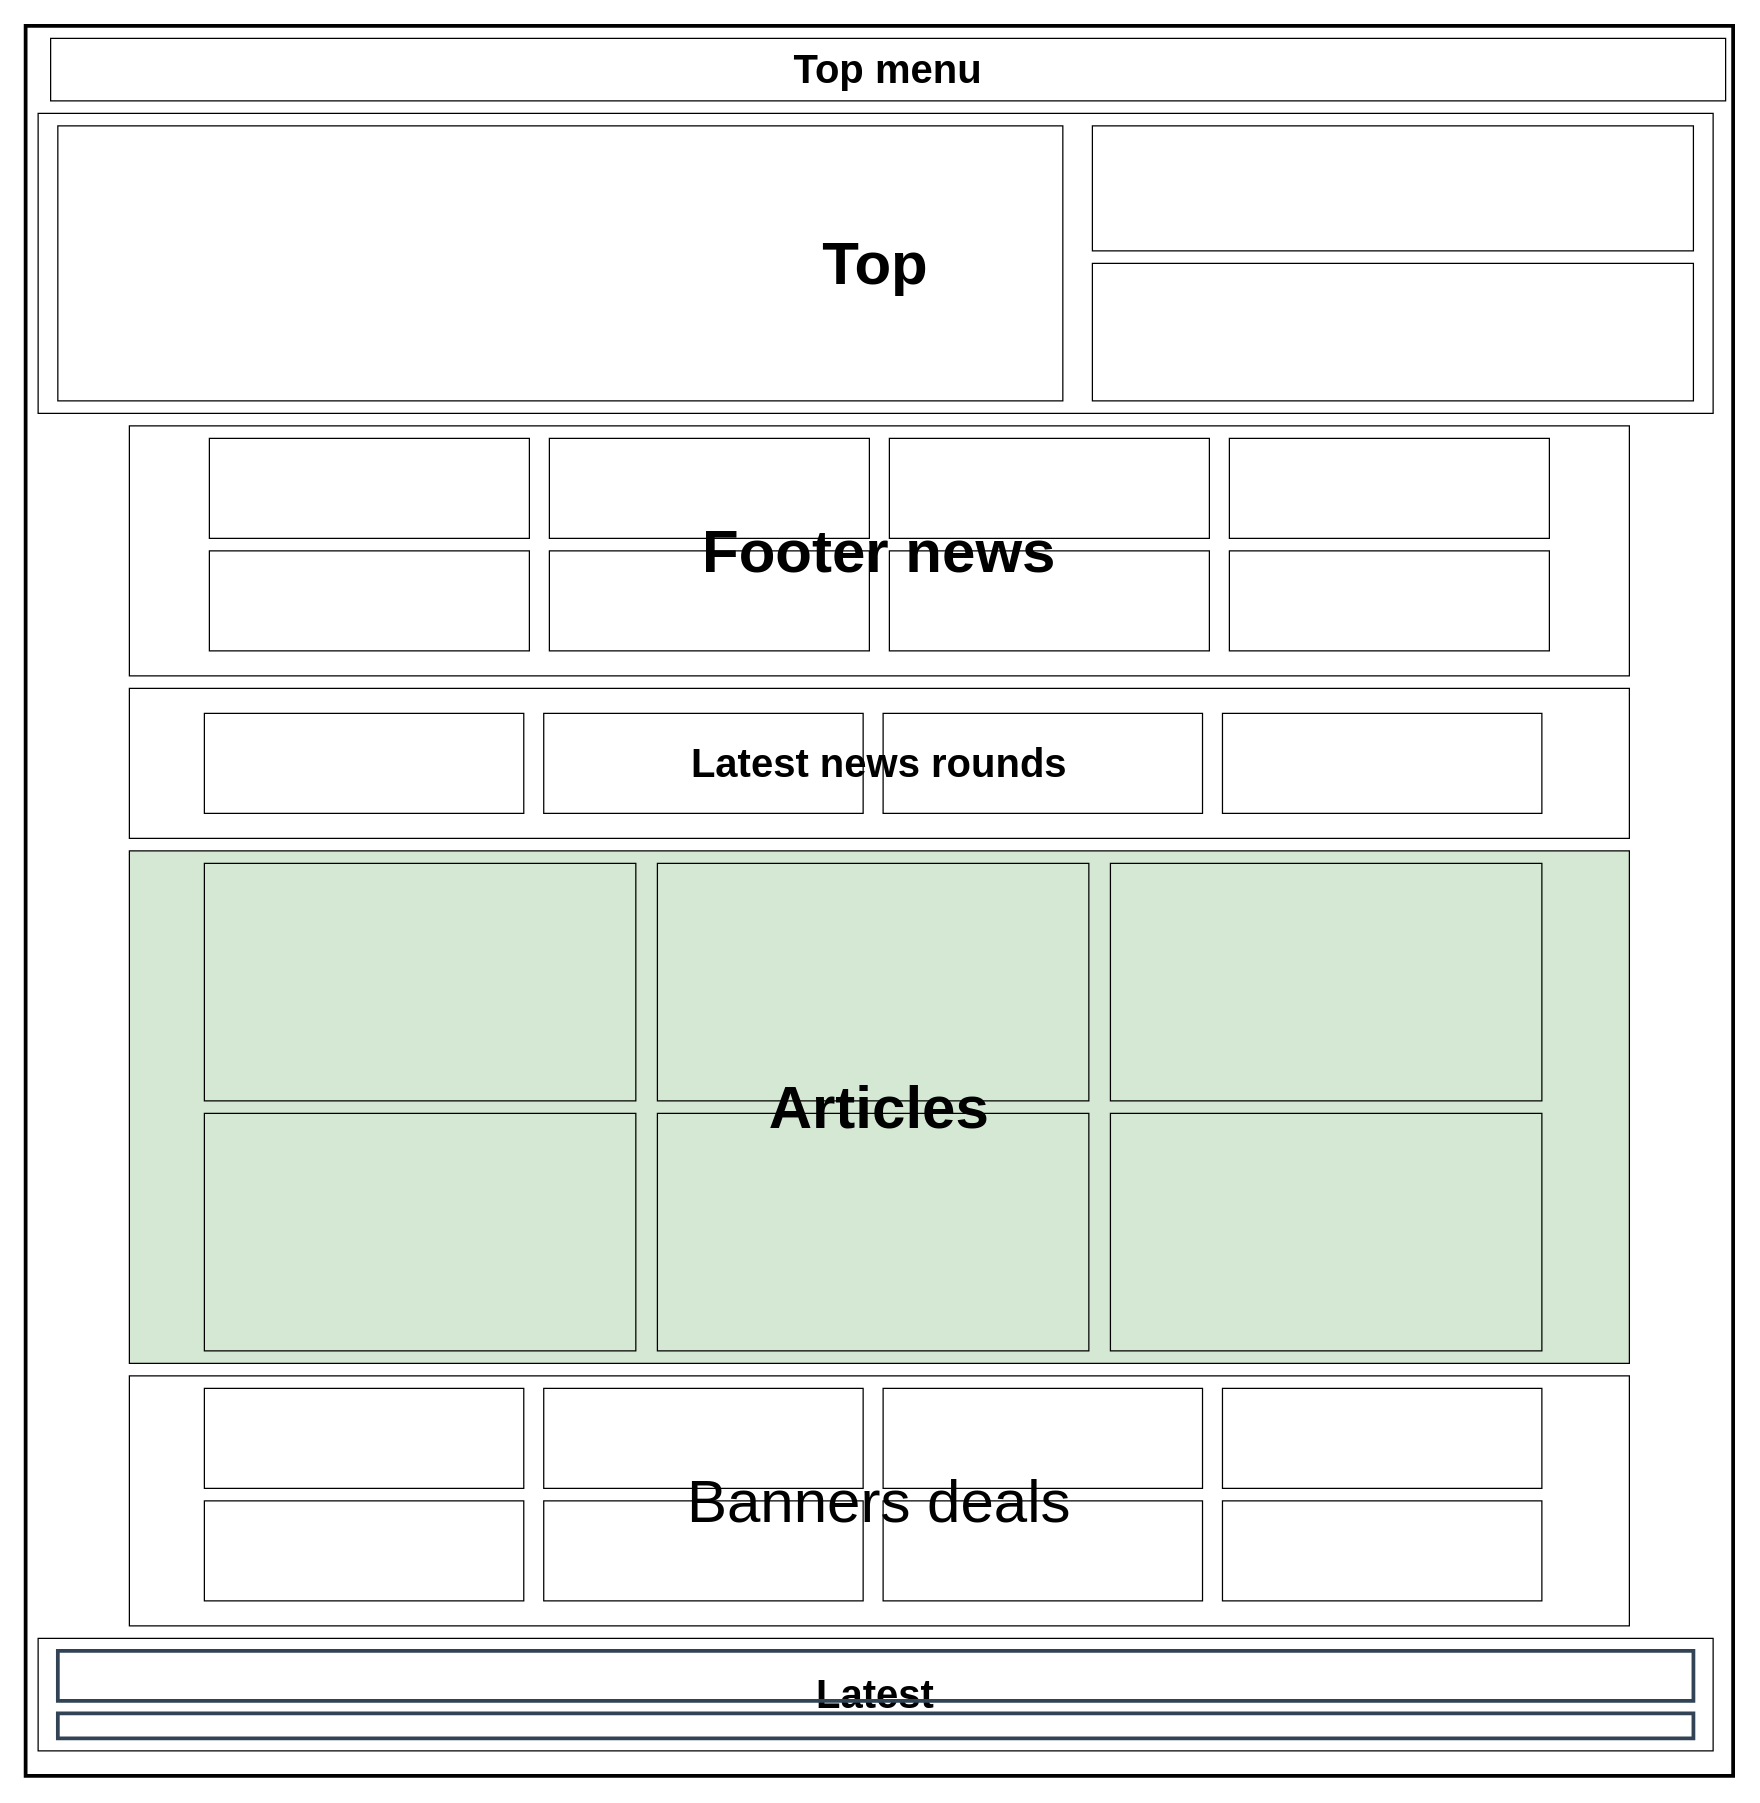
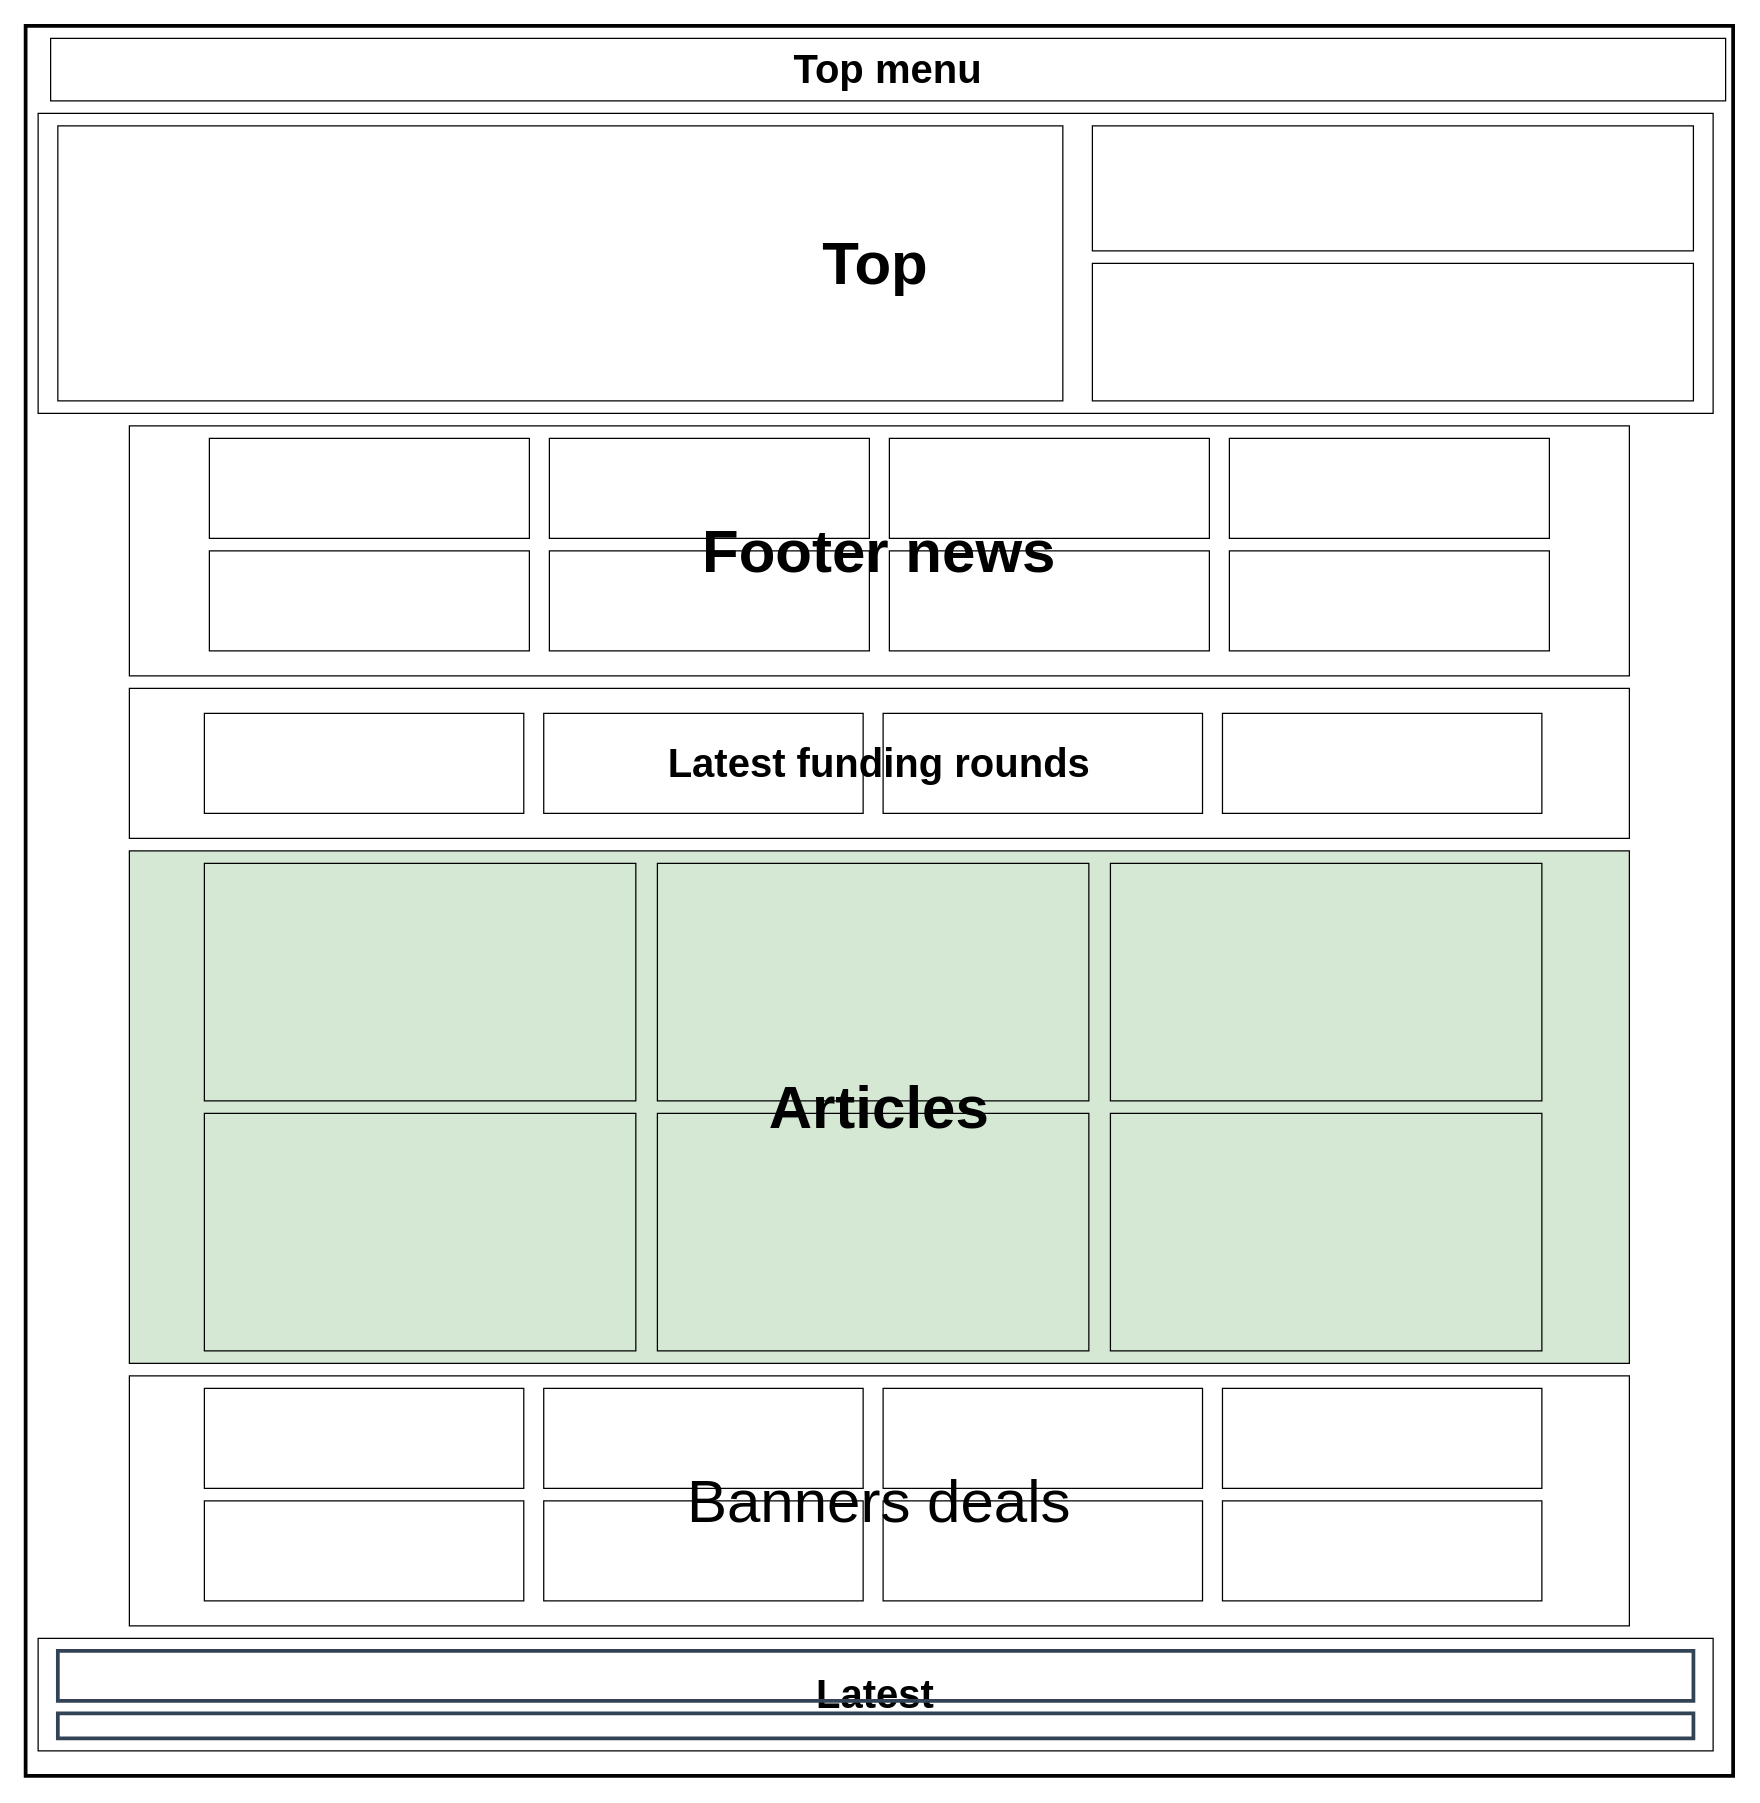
(879, 763) -> (879, 763)
